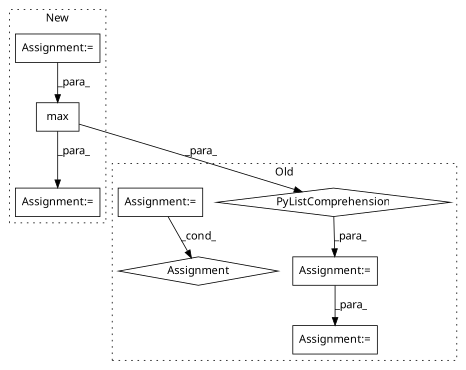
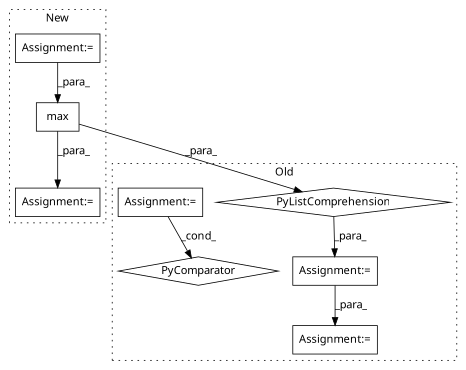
(198, 271) -> (198, 271)
